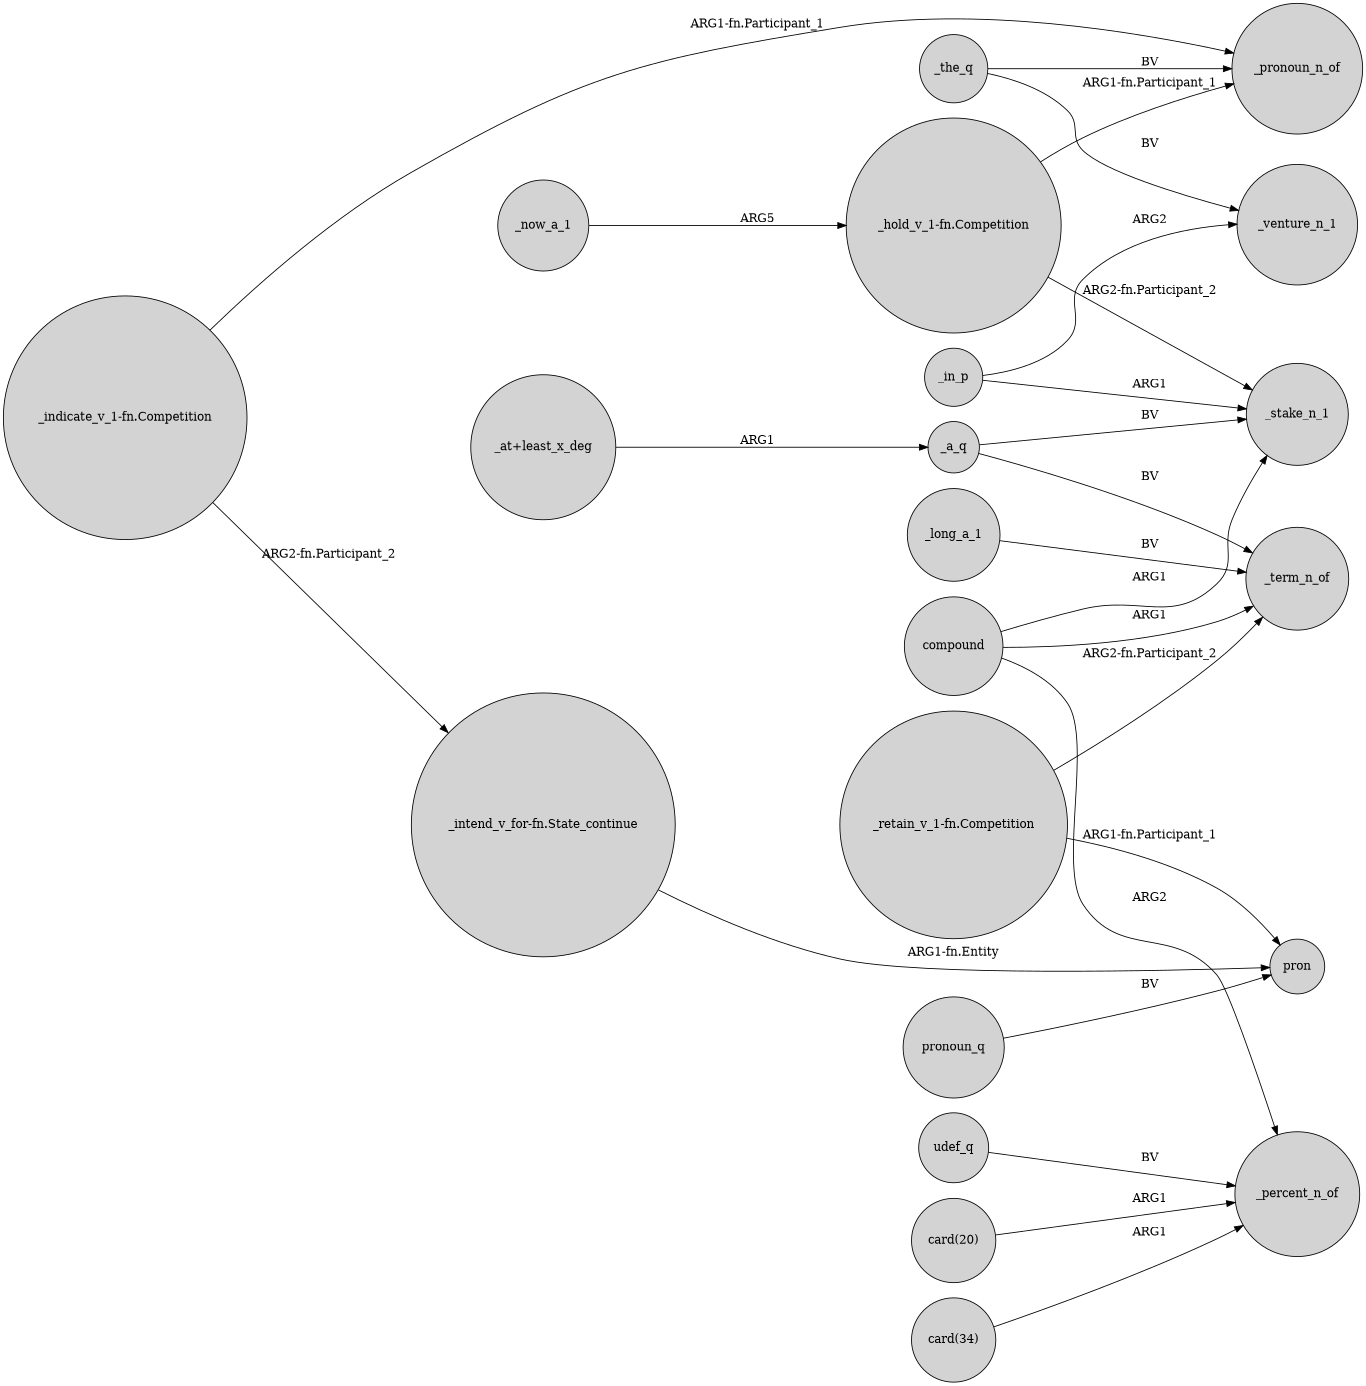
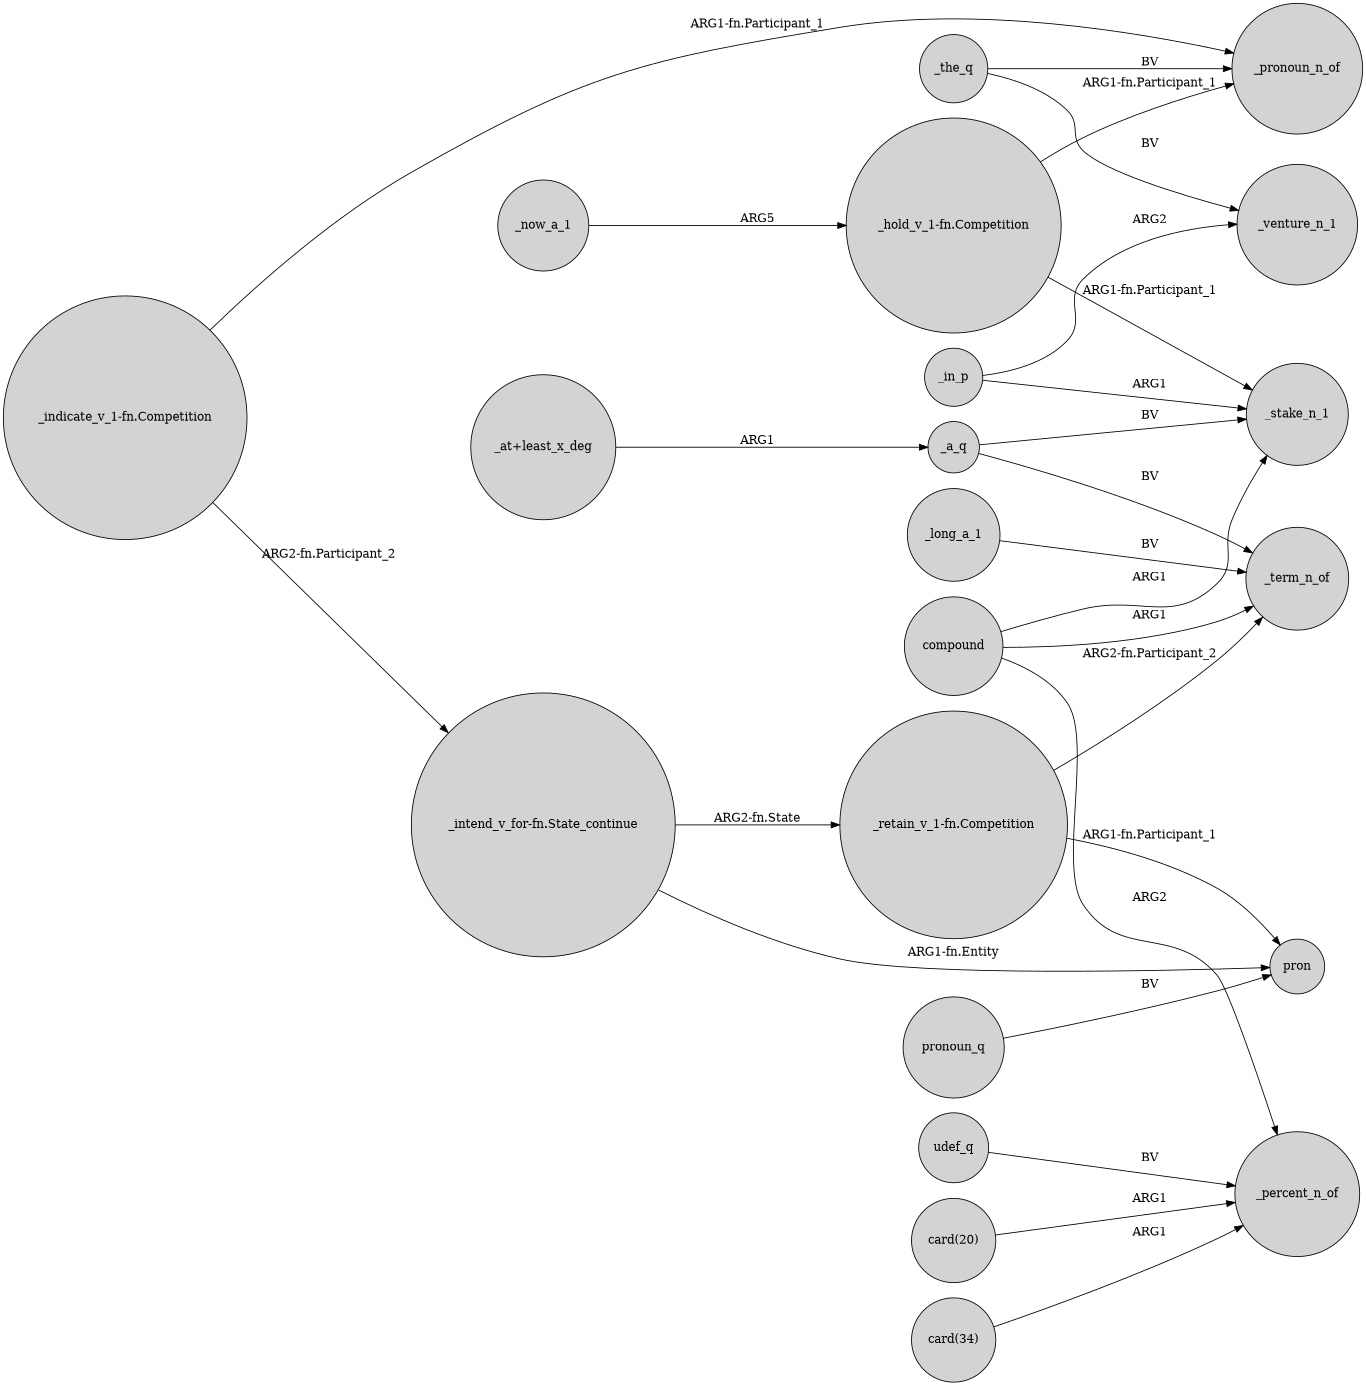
(1150, 291) -> (1150, 291)
none -> (753, 825)
